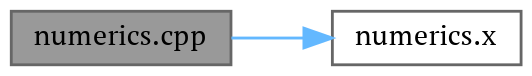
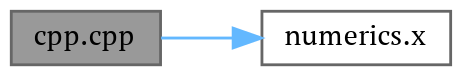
(121, 38) -> (86, 38)
